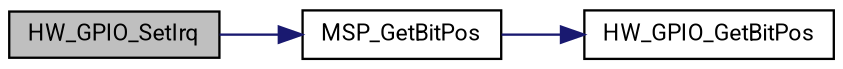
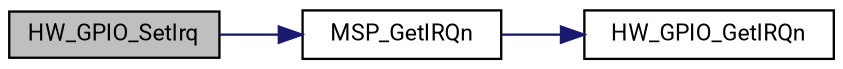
(402, 35) -> (402, 35)
(709, 35) -> (709, 35)
